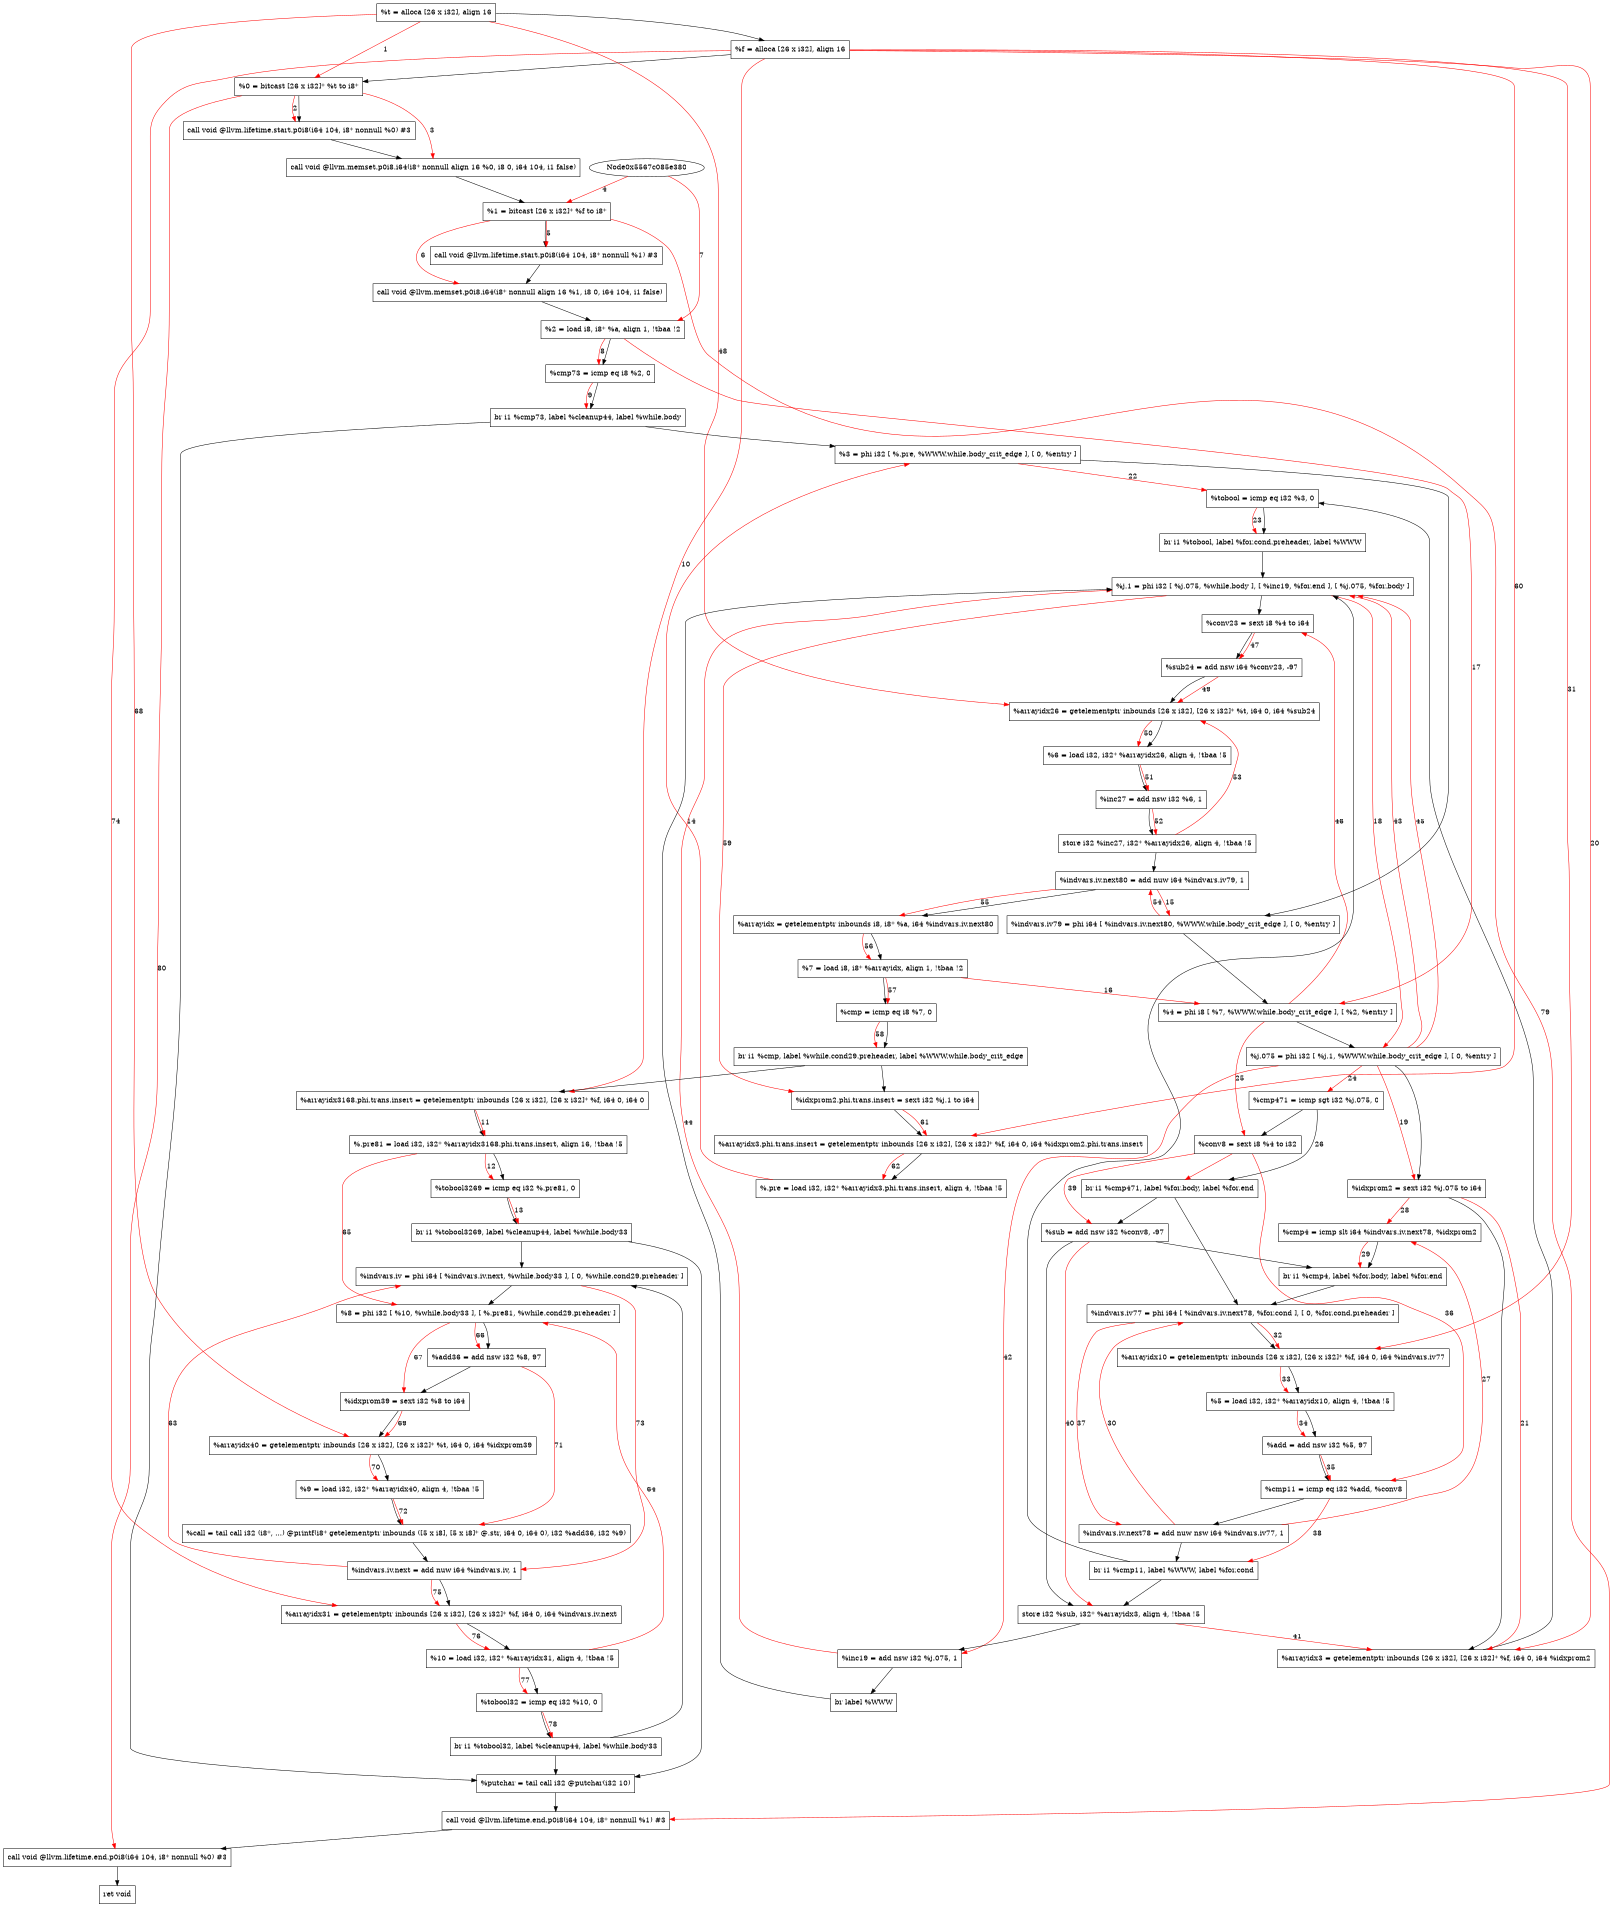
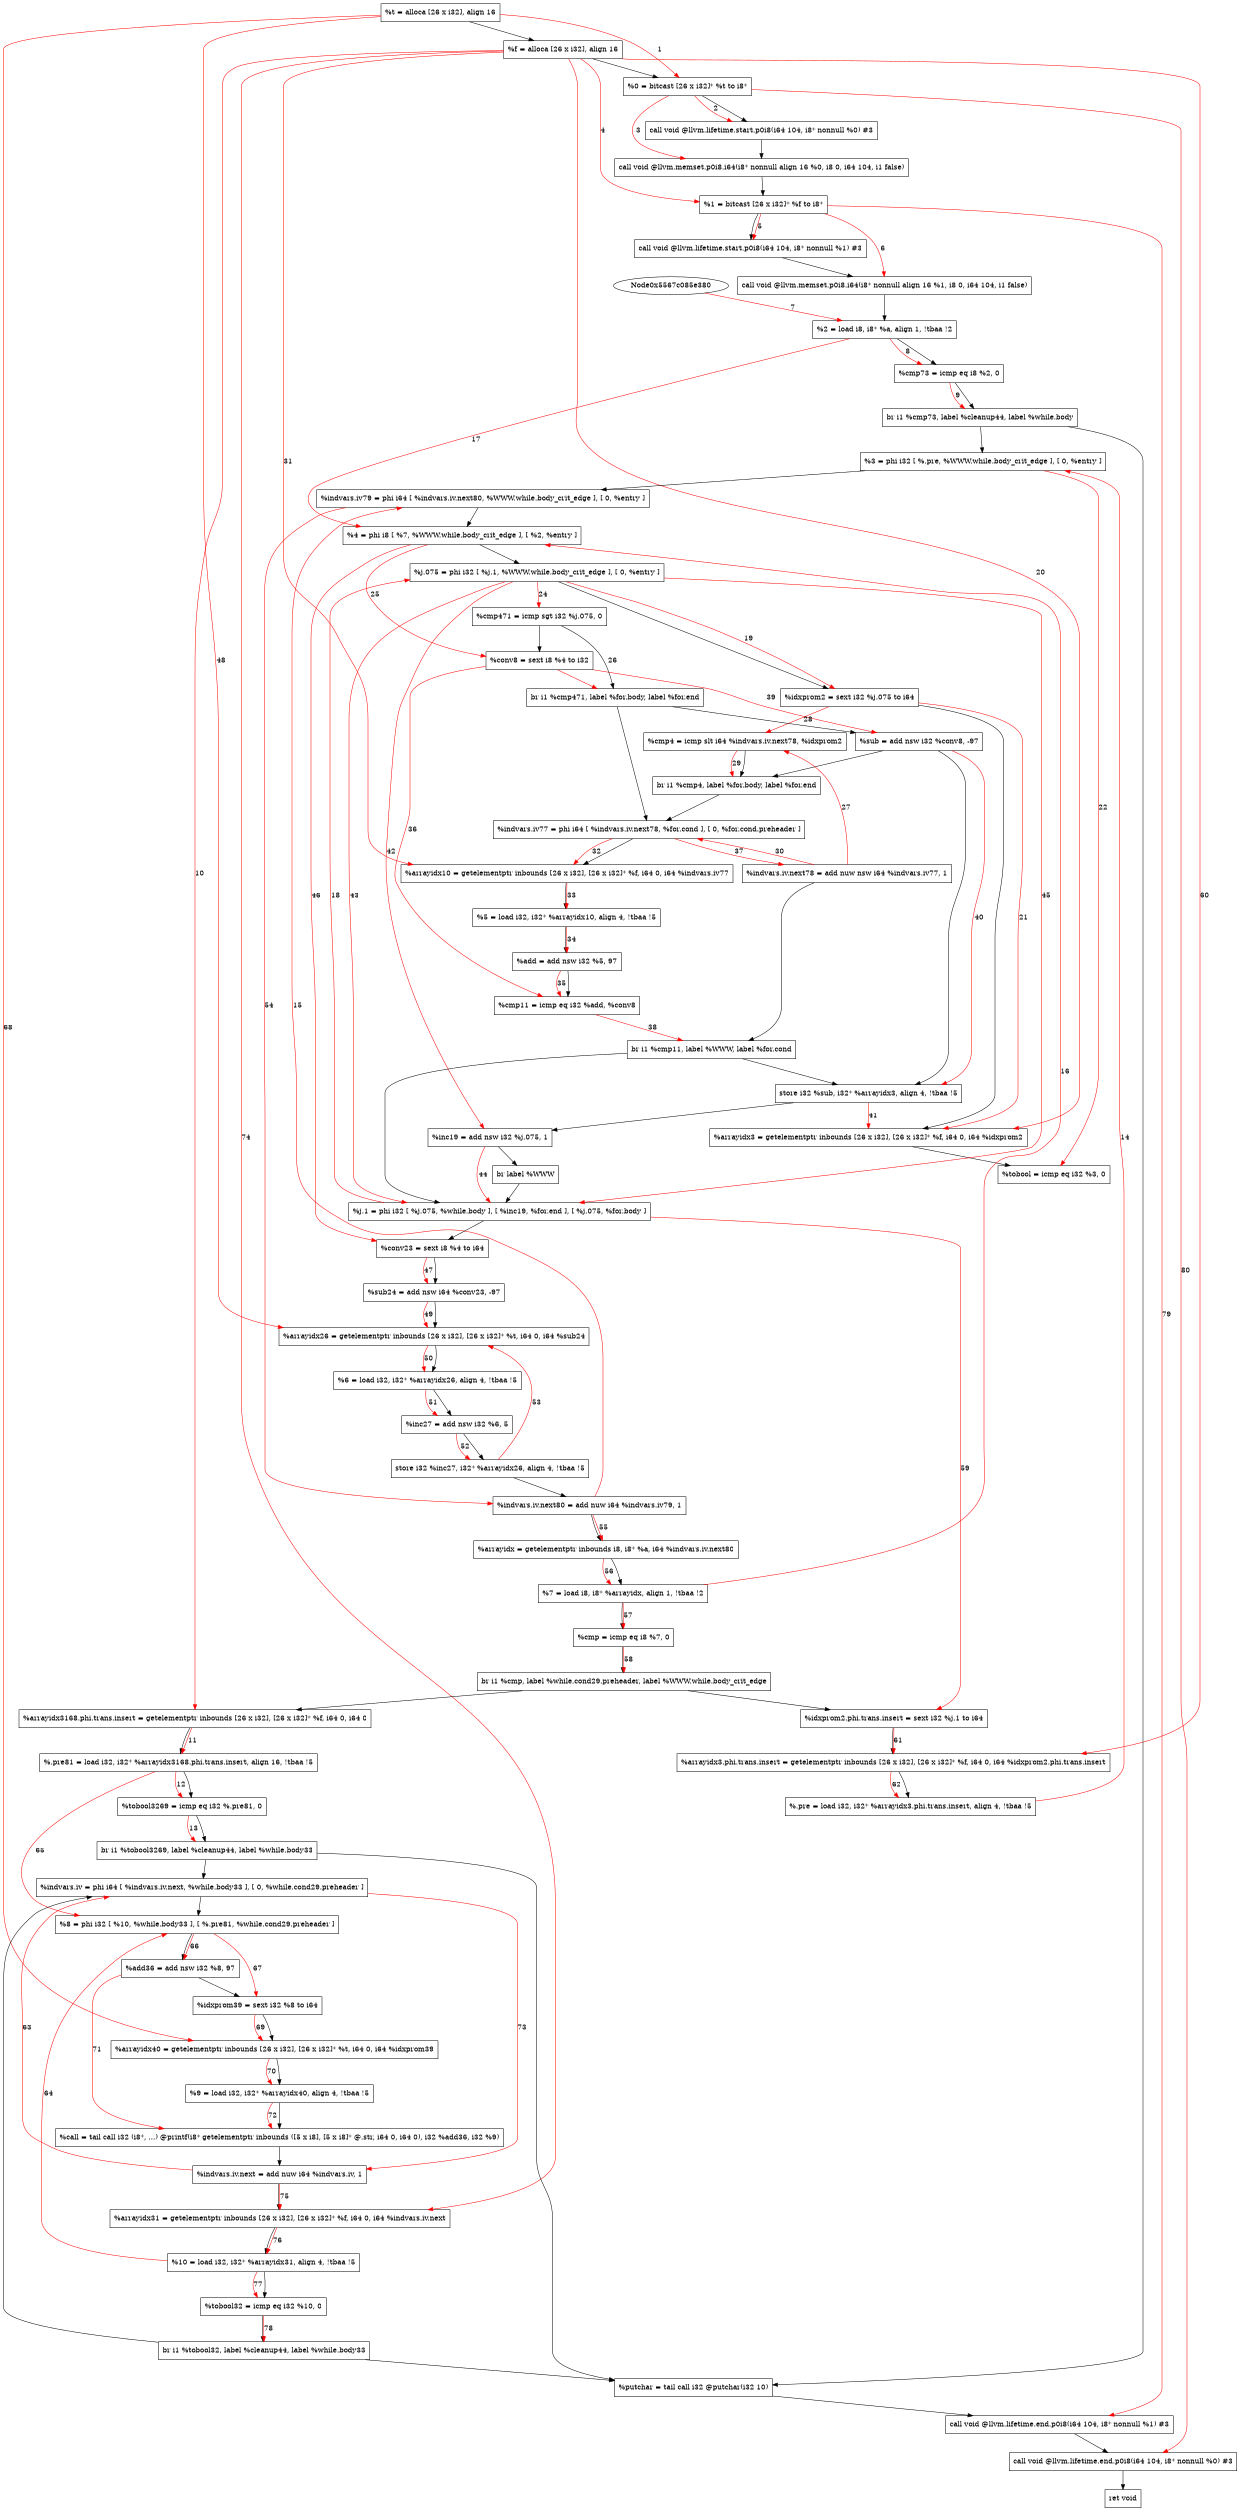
(600, 188) -> (600, 162)
(1263, 543) -> none
(1151, 800) -> (457, 1425)
(1261, 1511) -> none
